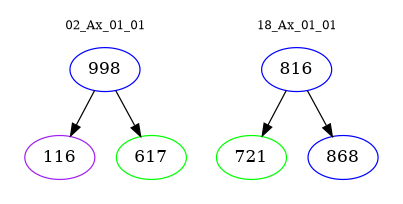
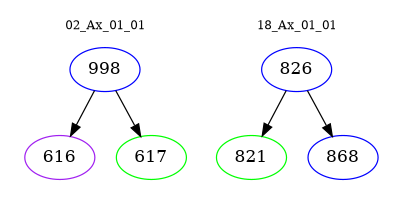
(297, 70) -> (297, 70)
(60, 157) -> (60, 157)
(251, 157) -> (251, 157)
